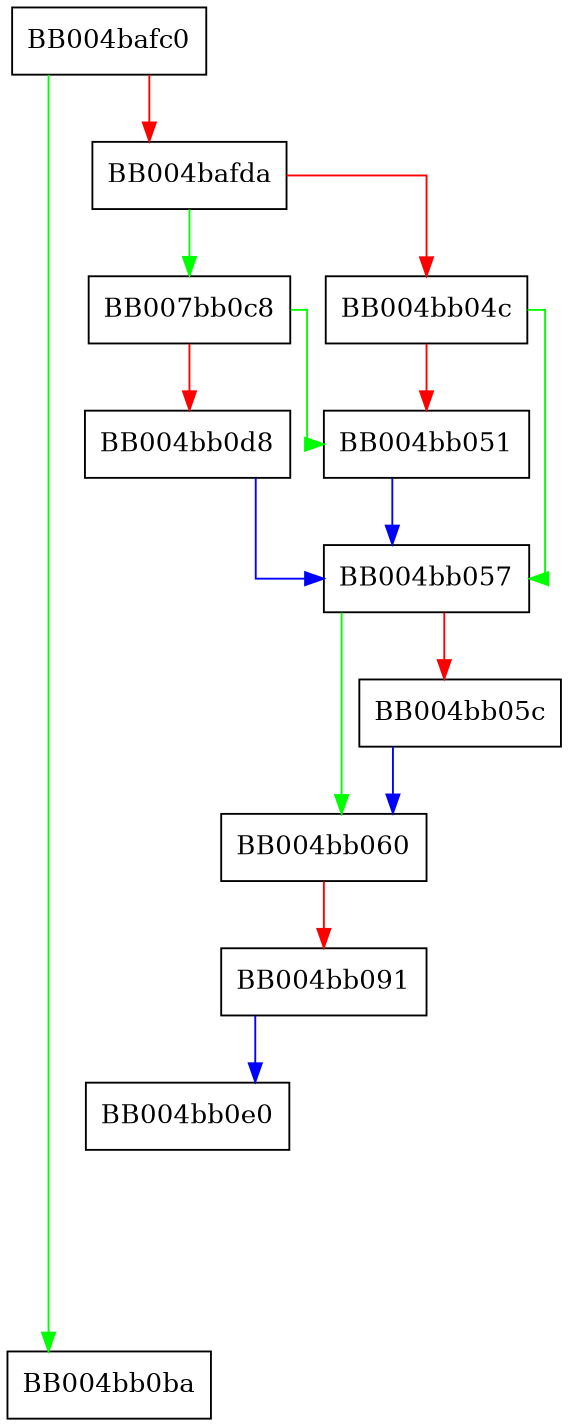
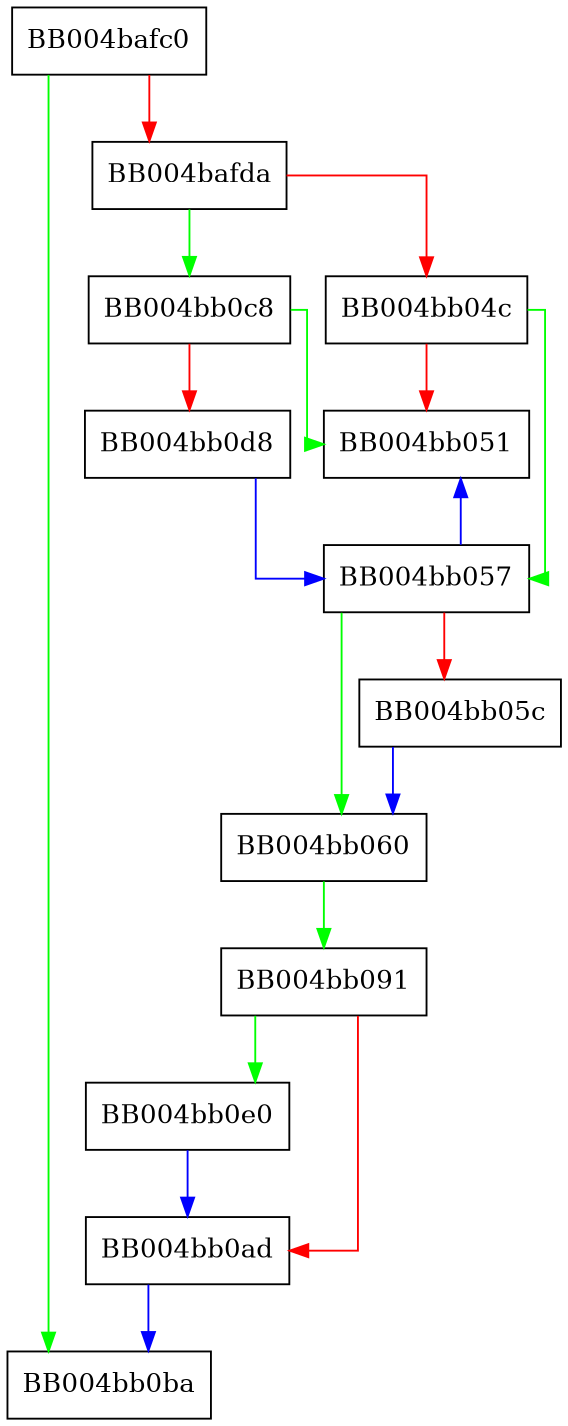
(189, 310) -> (189, 310)
(392, 502) -> (461, 521)
(324, 905) -> (324, 905)
(255, 1040) -> (255, 1040)
none -> (188, 1251)
